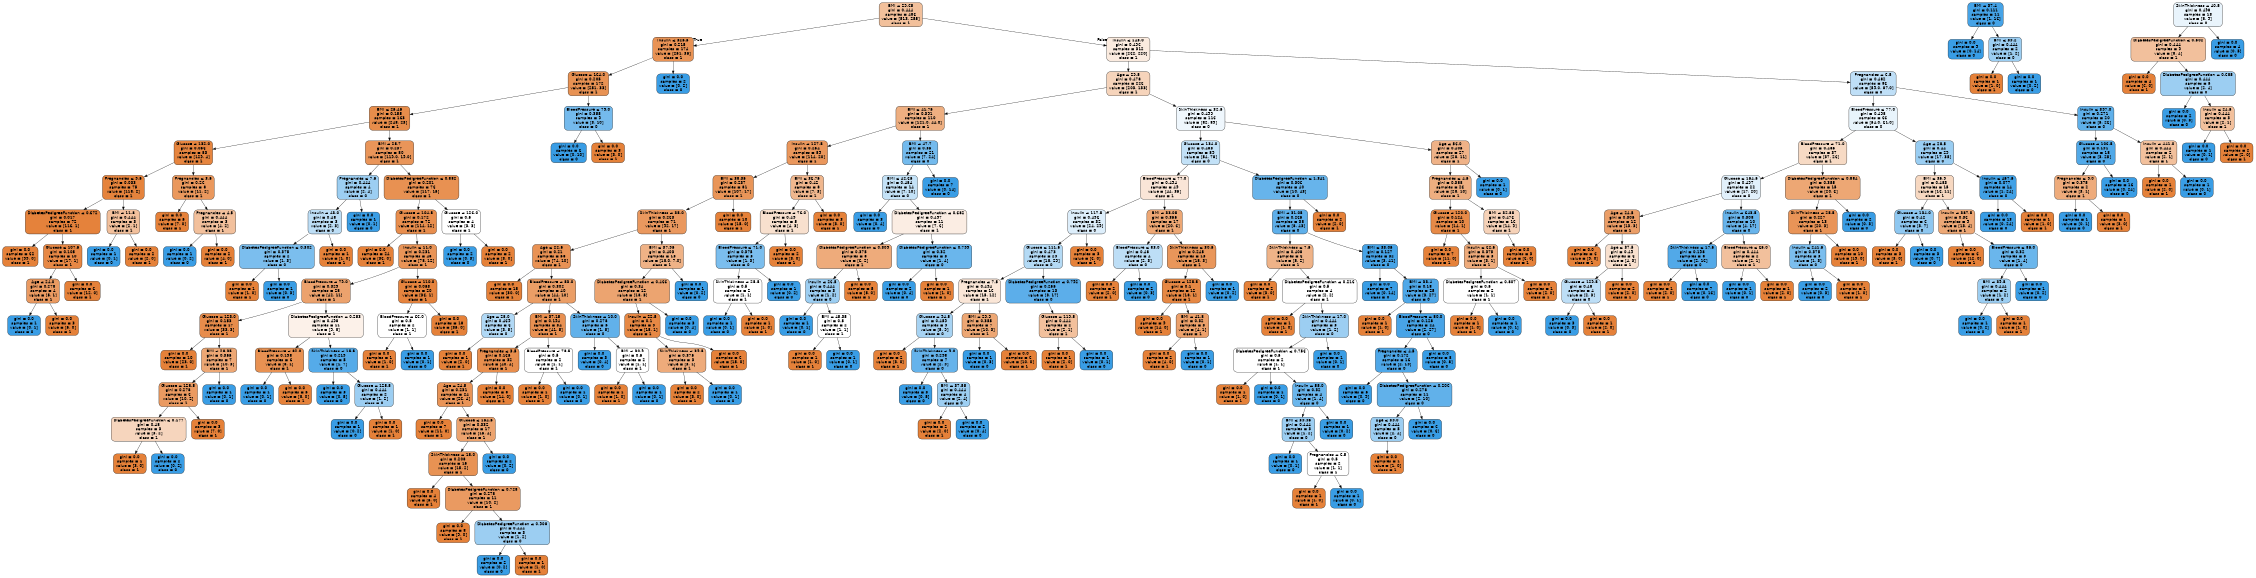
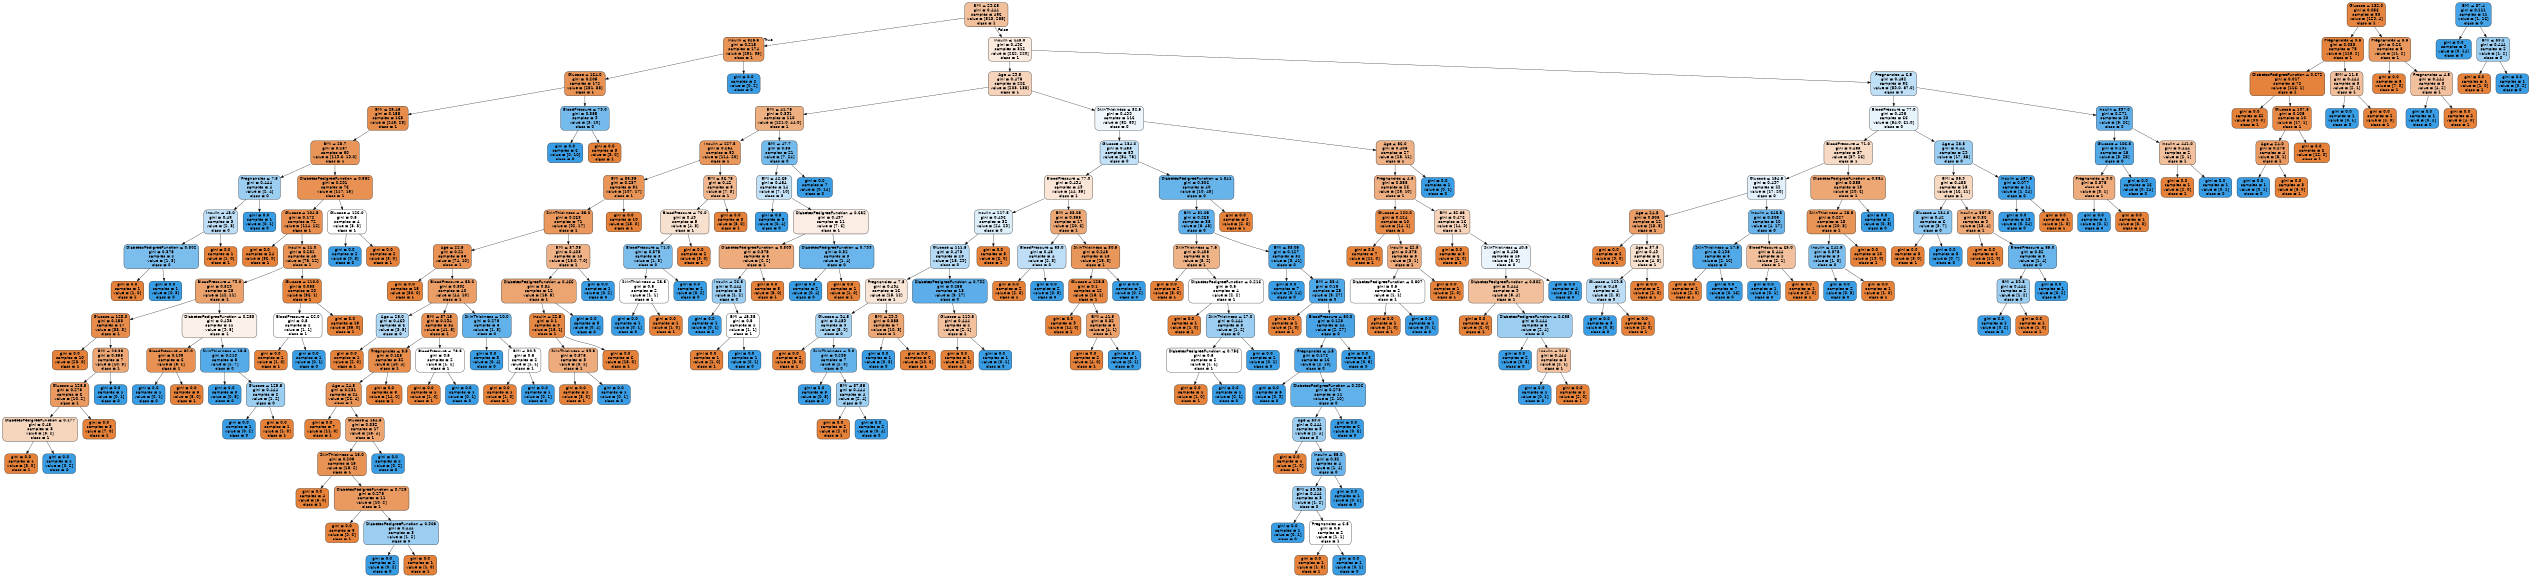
(292, 135) -> none
(2075, 187) -> (2094, 187)
none -> (1477, 238)
(1289, 376) -> (1318, 445)
